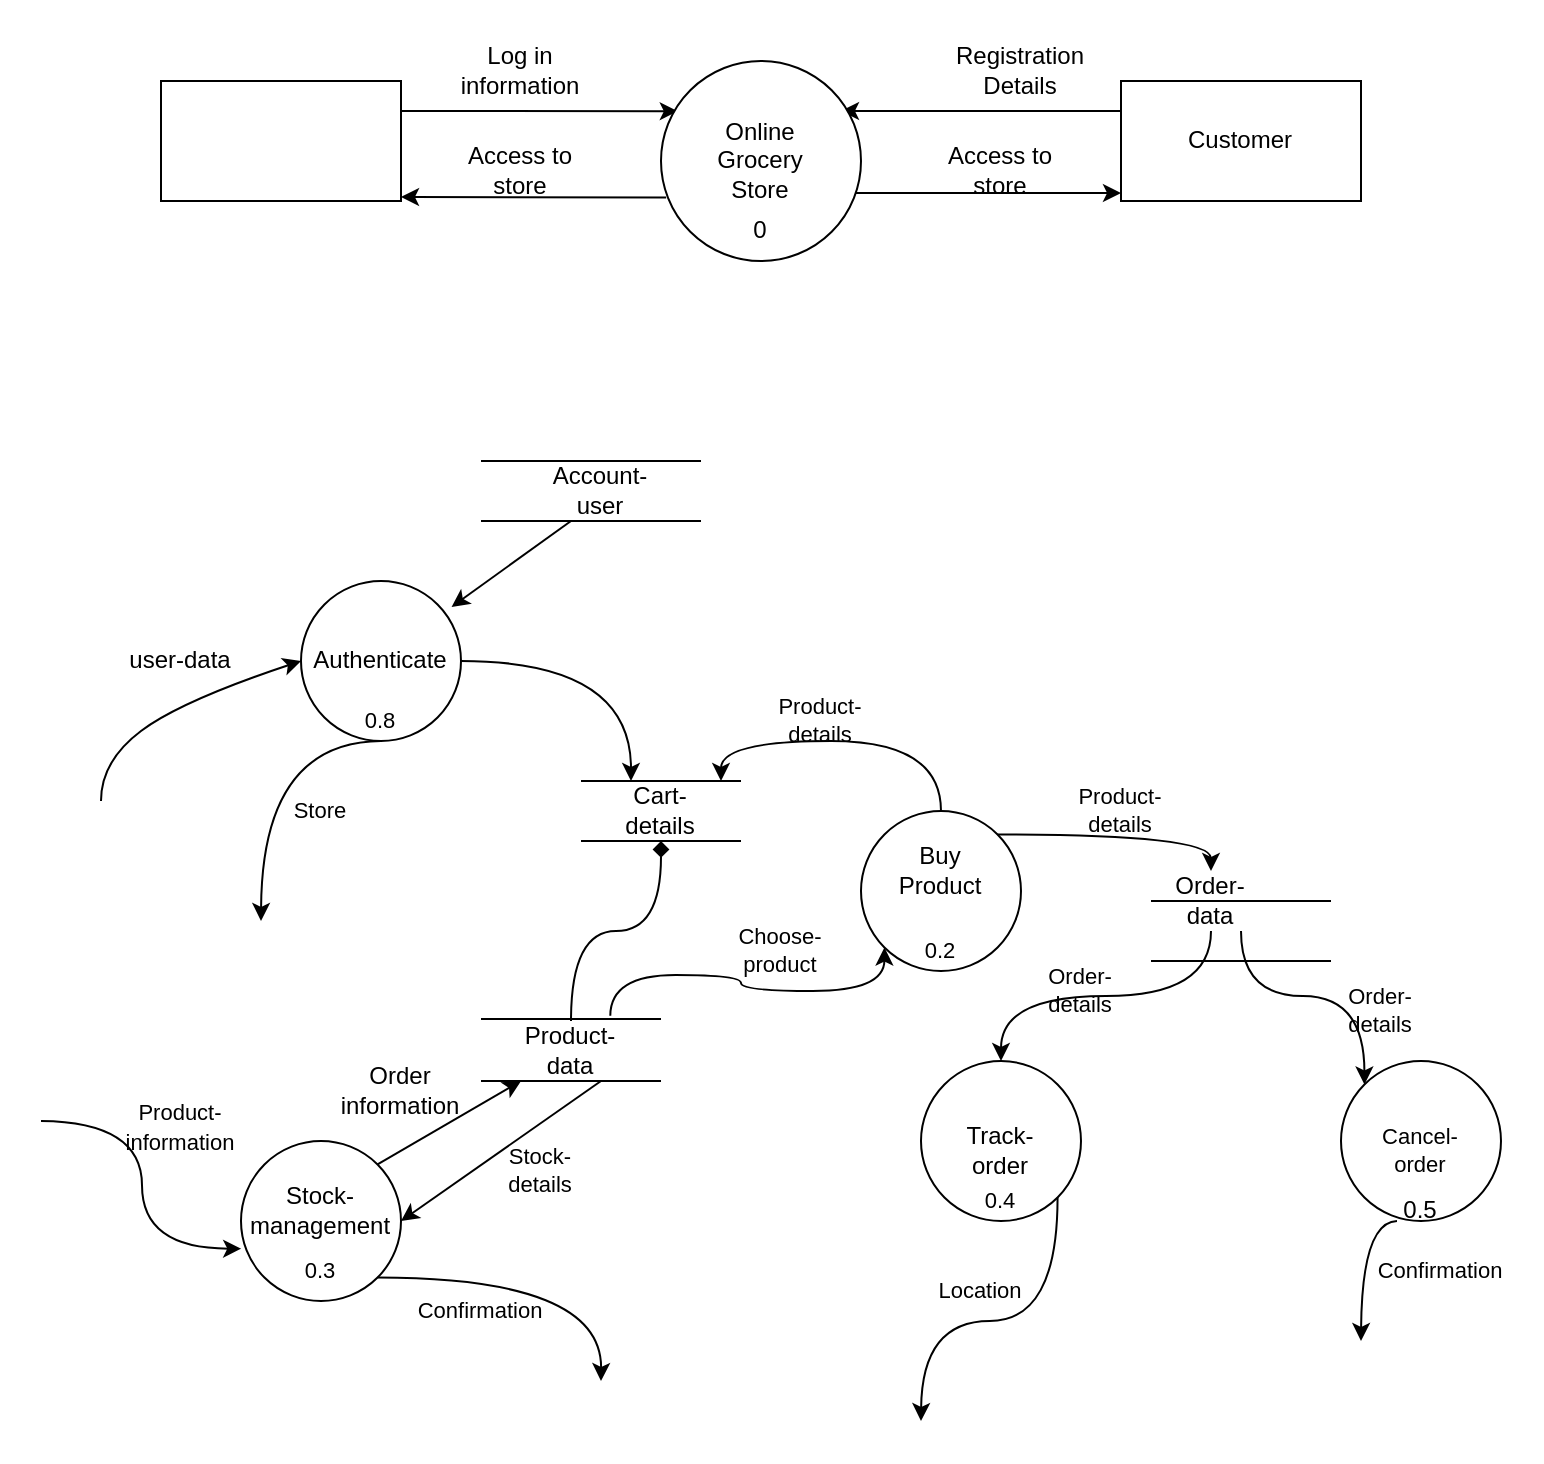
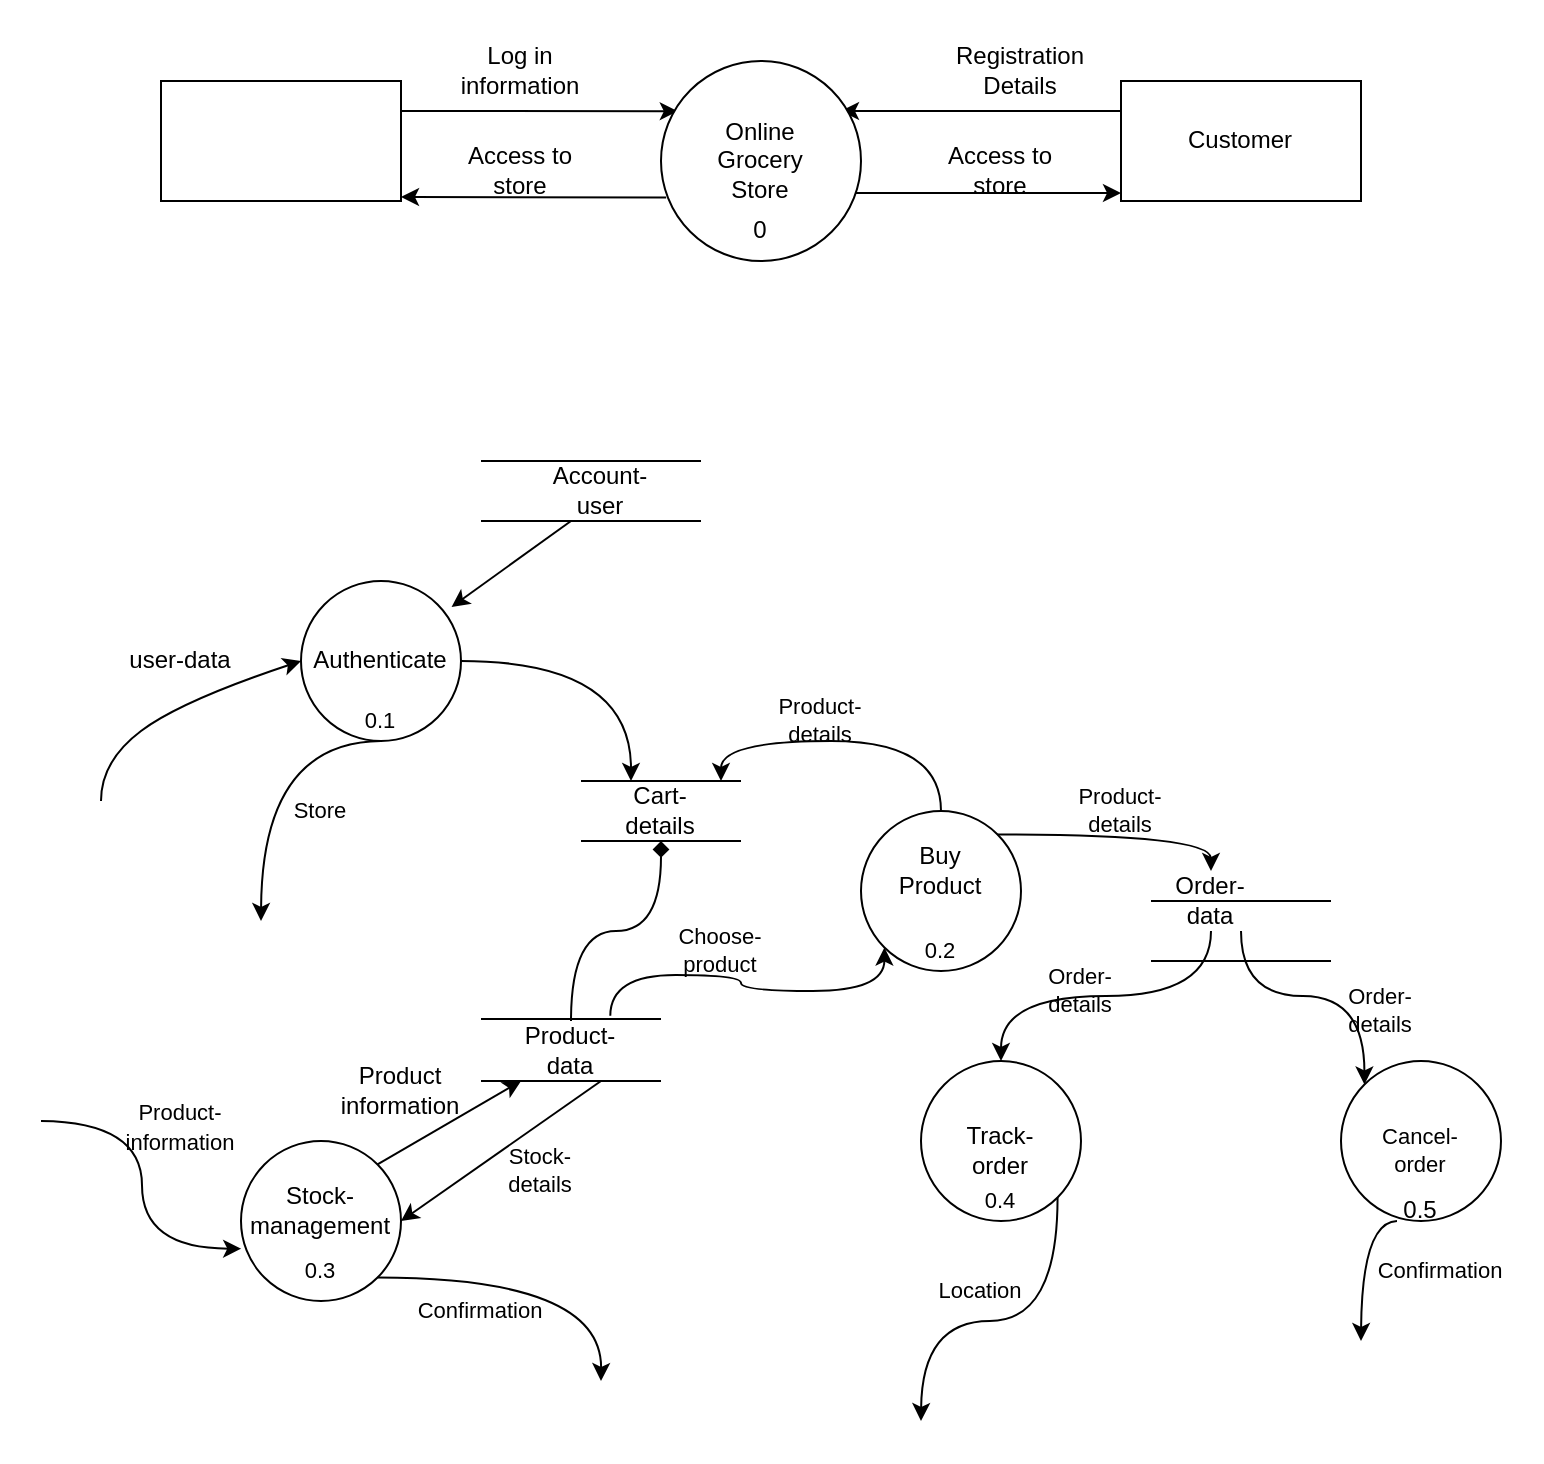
(381, 721) -> (381, 721)
(781, 951) -> (721, 951)
(401, 1091) -> (401, 1091)
